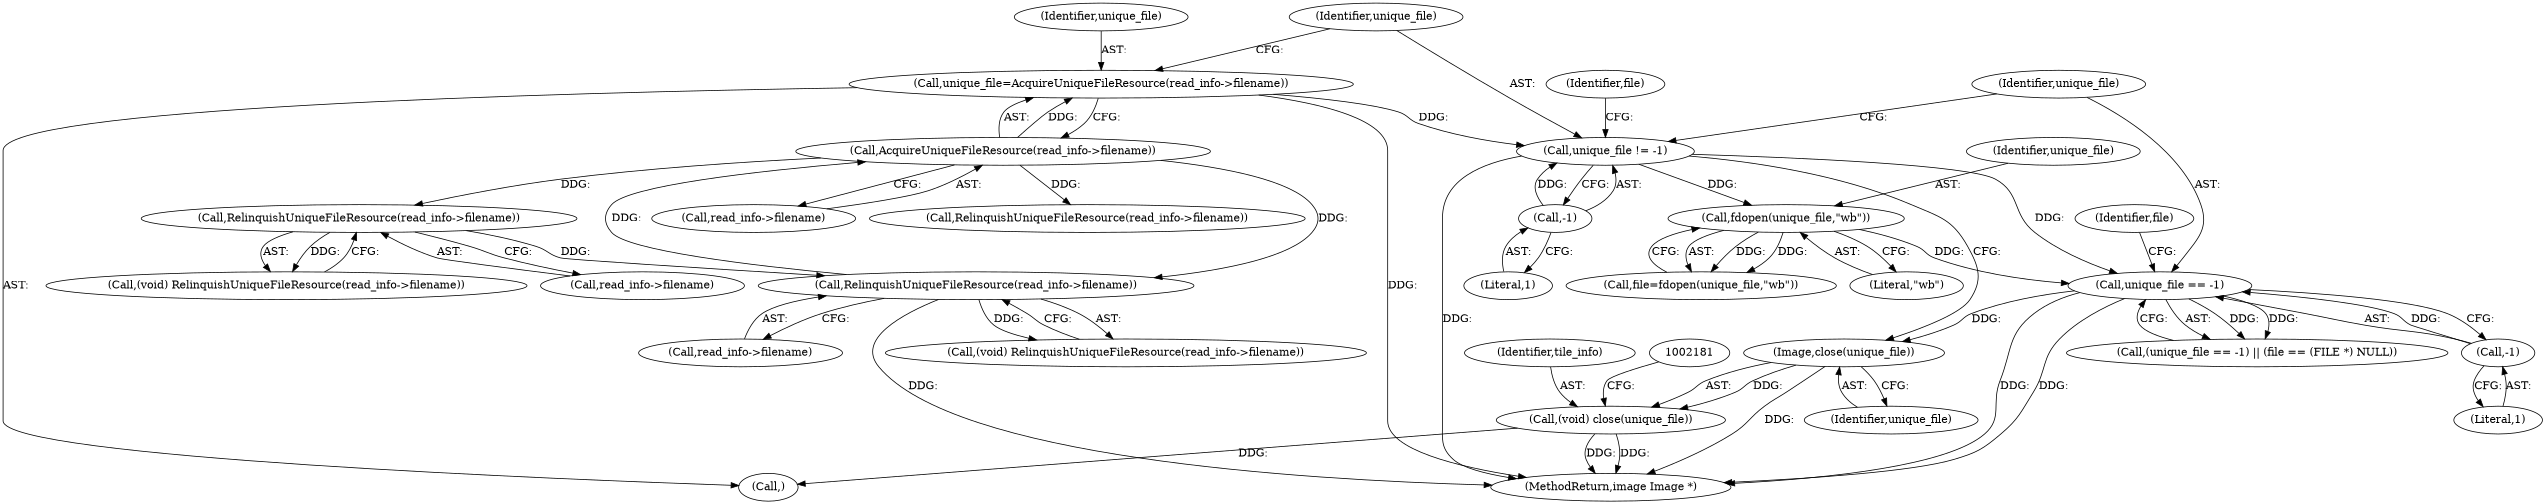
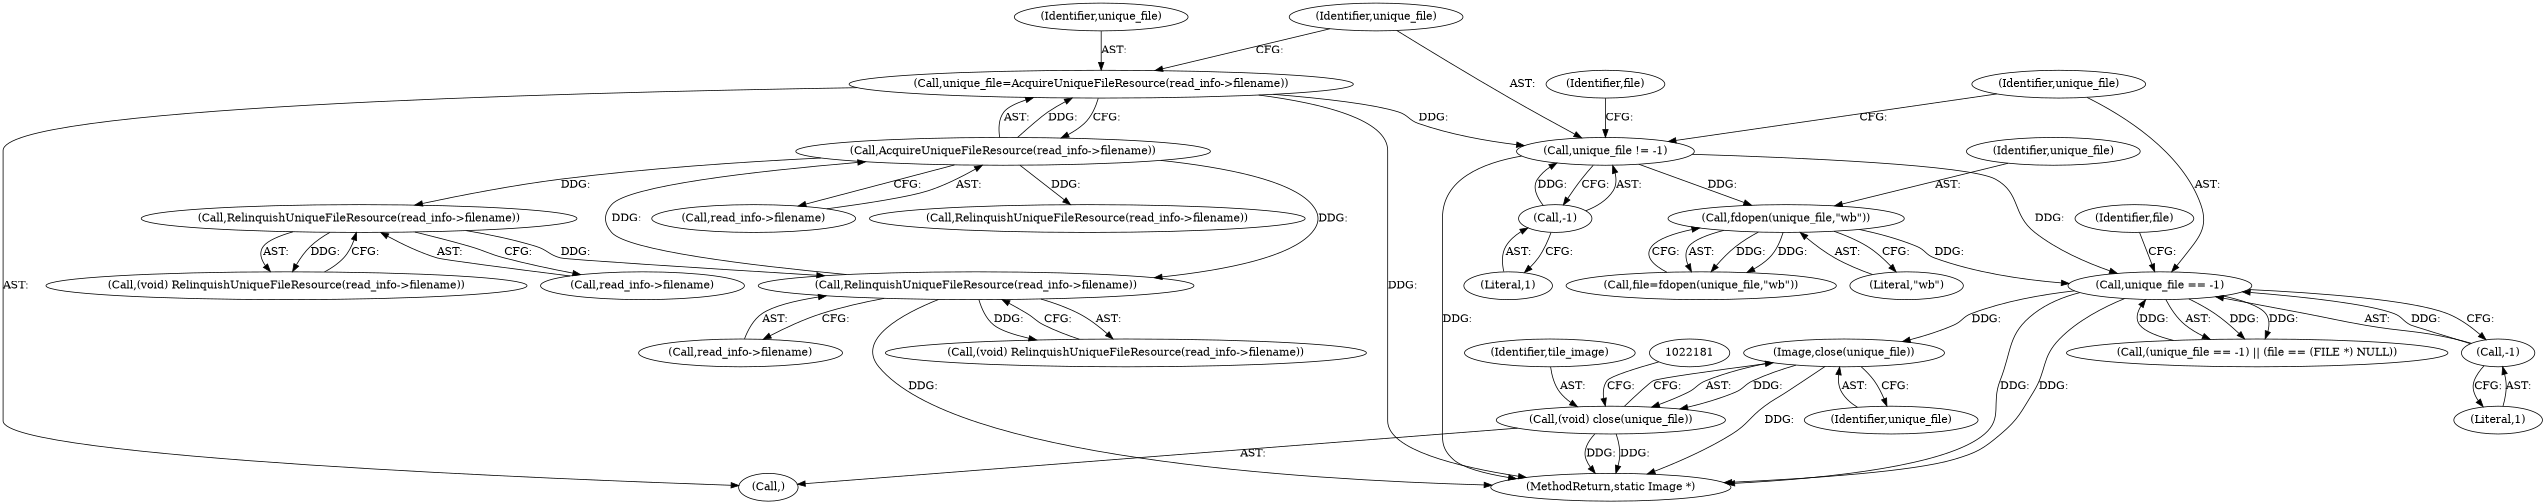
(1905, 202) -> (1690, 374)
(2156, 319) -> (2156, 319)
(1550, 353) -> (1550, 353)
(1690, 353) -> (1690, 353)
(1255, 454) -> (1255, 454)
(1611, 487) -> (1611, 487)
